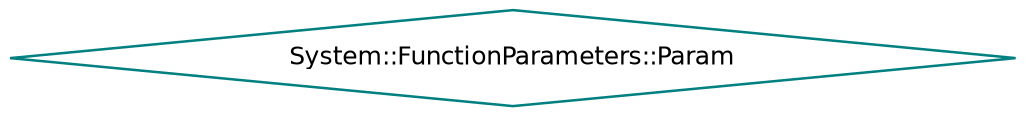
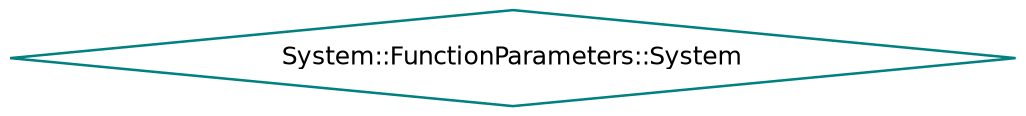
(513, 58) -> (513, 58)
